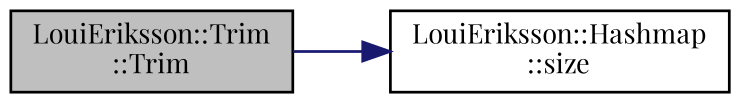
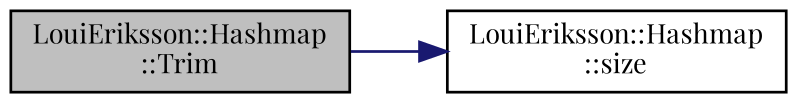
(152, 52) -> (180, 52)
